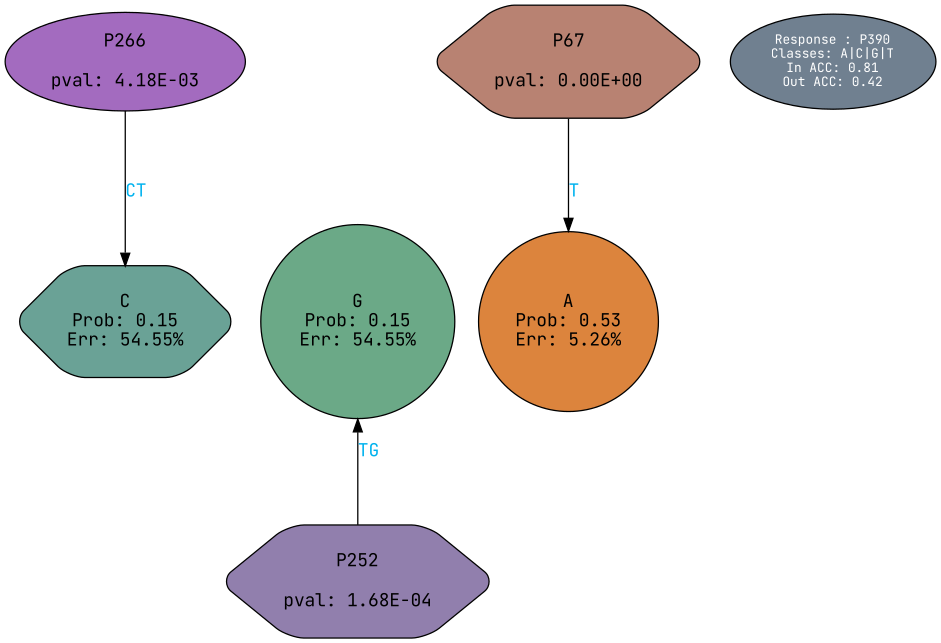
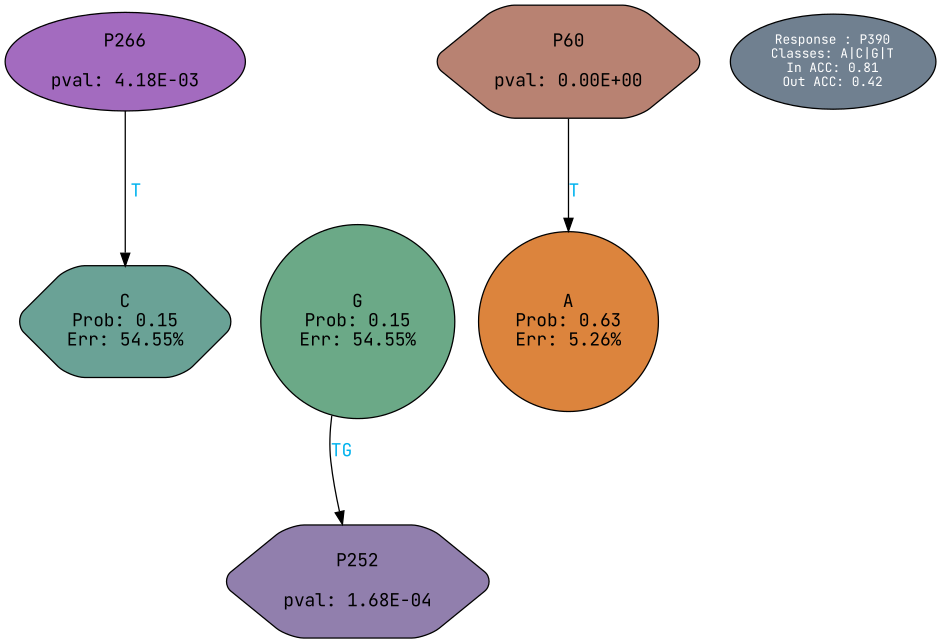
(568, 62) -> (568, 62)
(136, 192) -> (136, 192)
(568, 322) -> (568, 322)
(358, 479) -> (331, 464)
